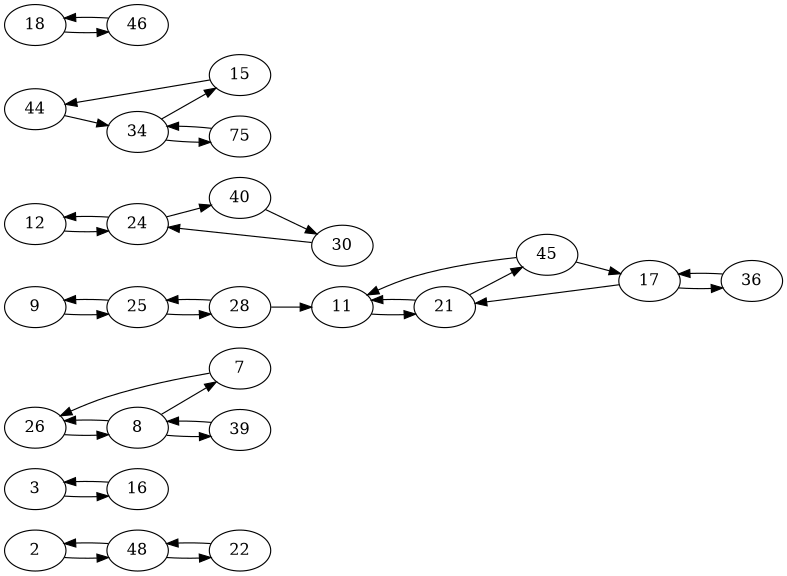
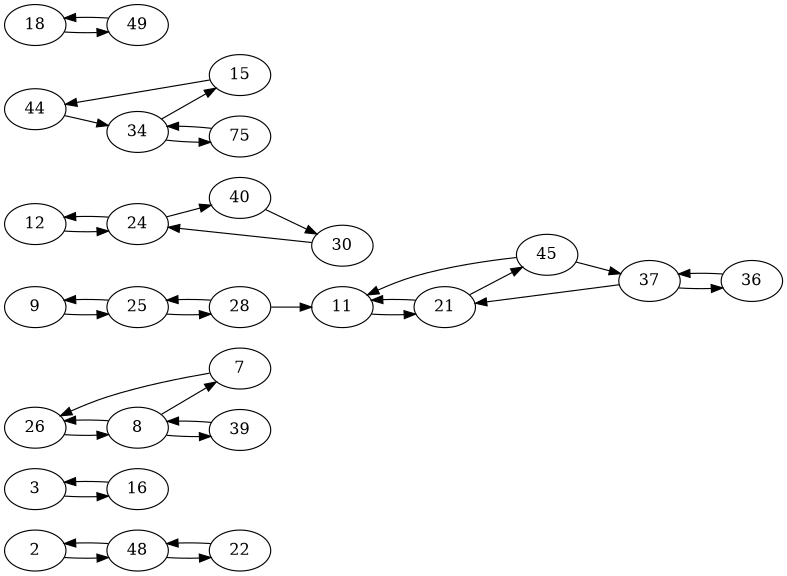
(138, 25) -> (138, 25)
(650, 281) -> (650, 281)
